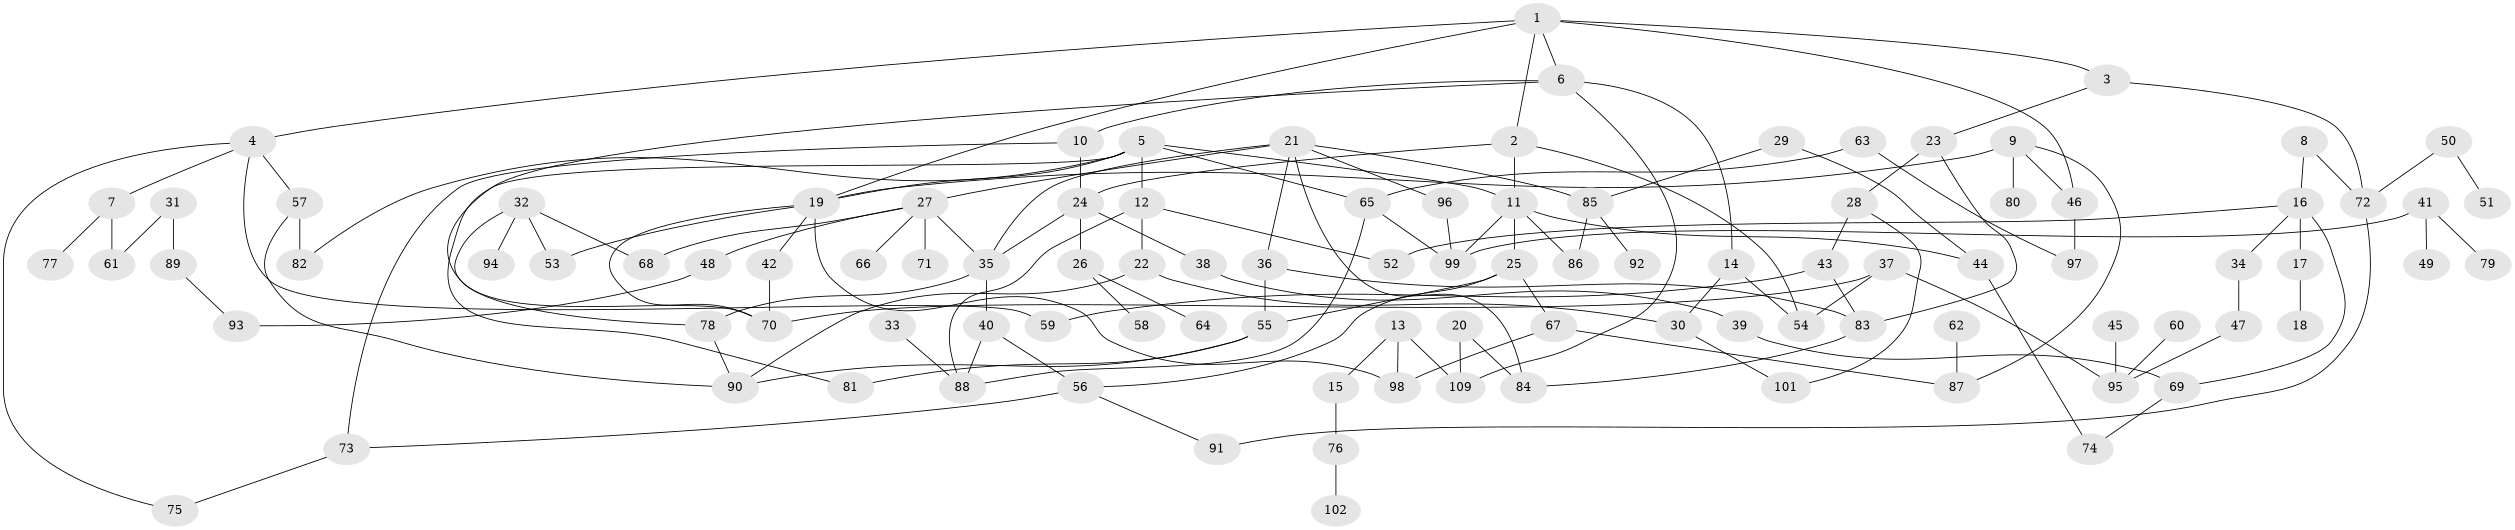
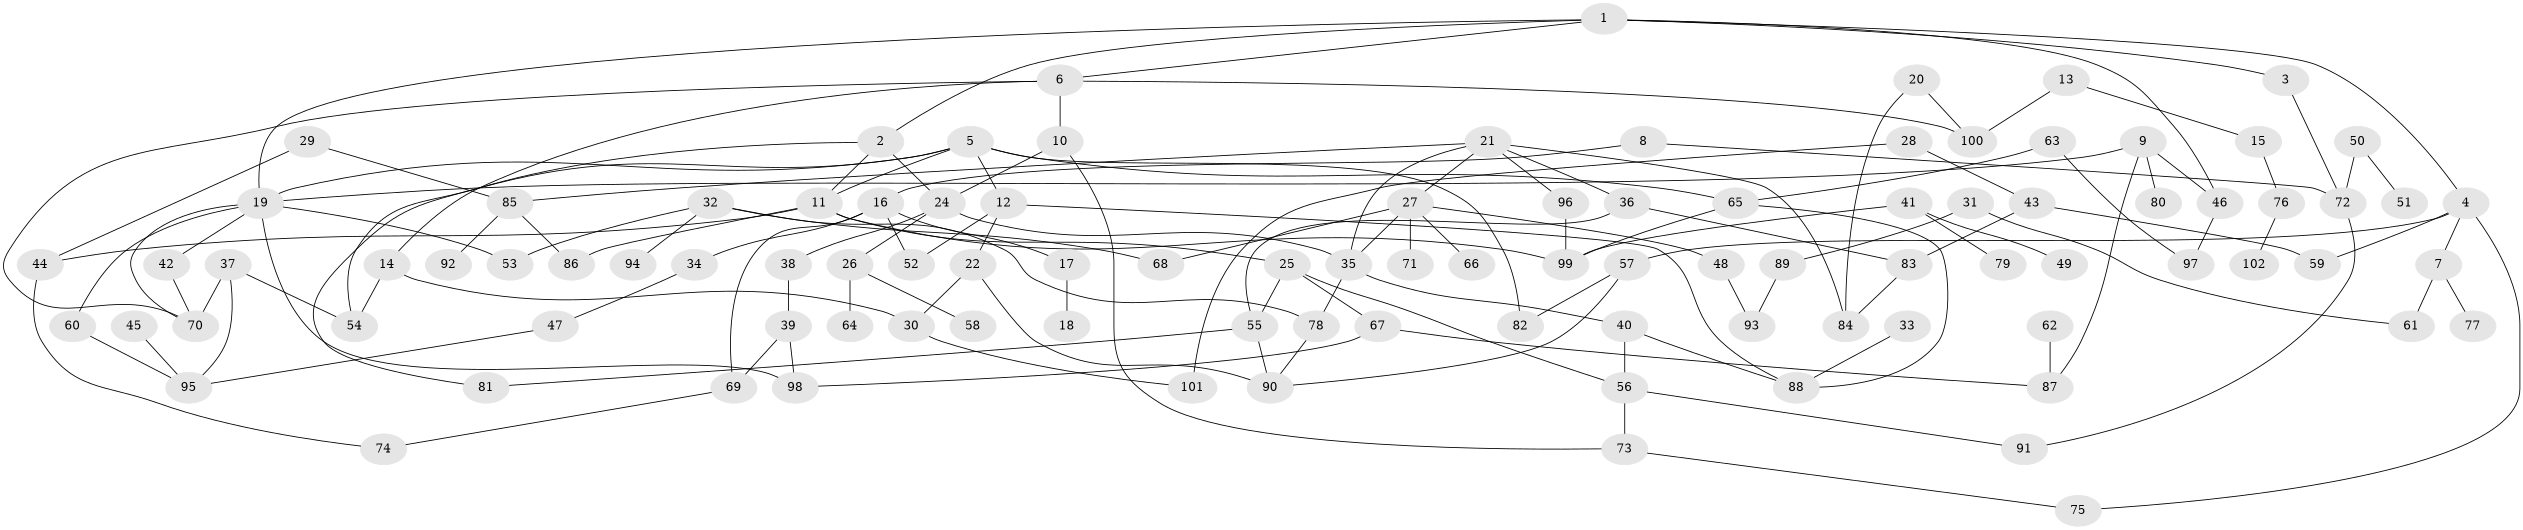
(1934, 142) -> none
none -> (117, 259)
(1398, 357) -> (792, 357)
(1461, 388) -> (1972, 142)
